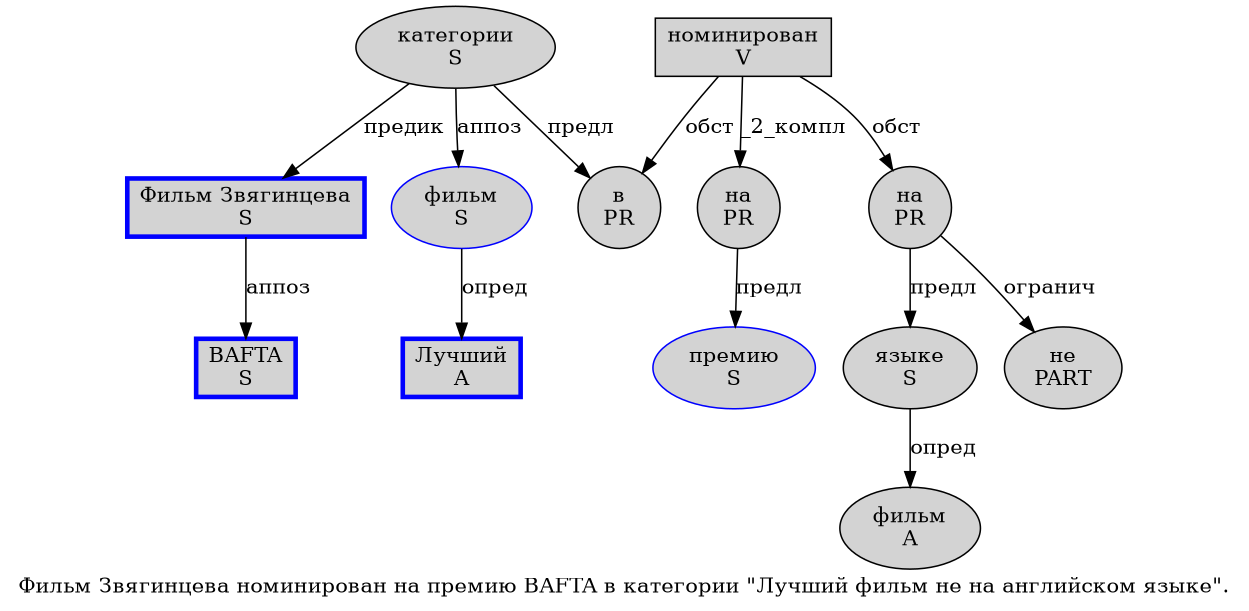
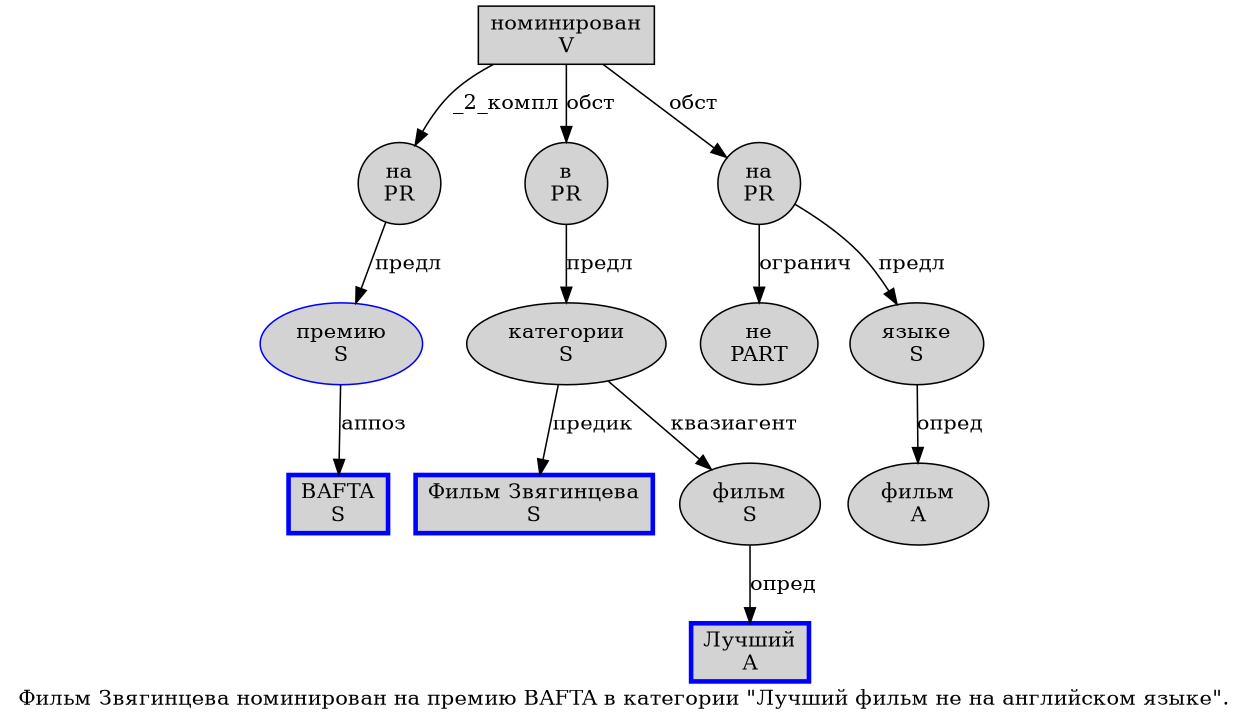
(536, 126) -> (566, 256)
(490, 127) -> (734, 424)
(462, 208) -> (750, 504)
(246, 280) -> (340, 422)
